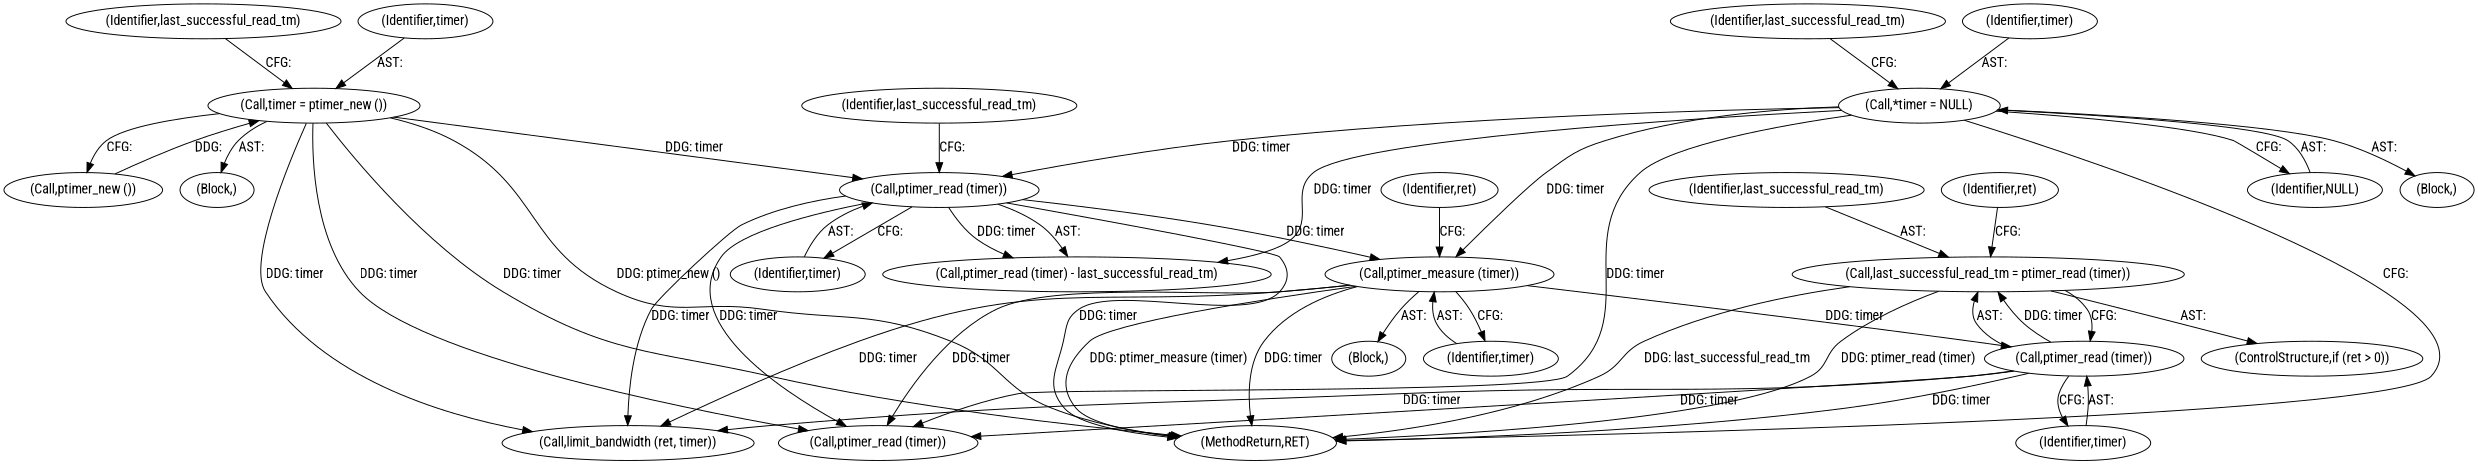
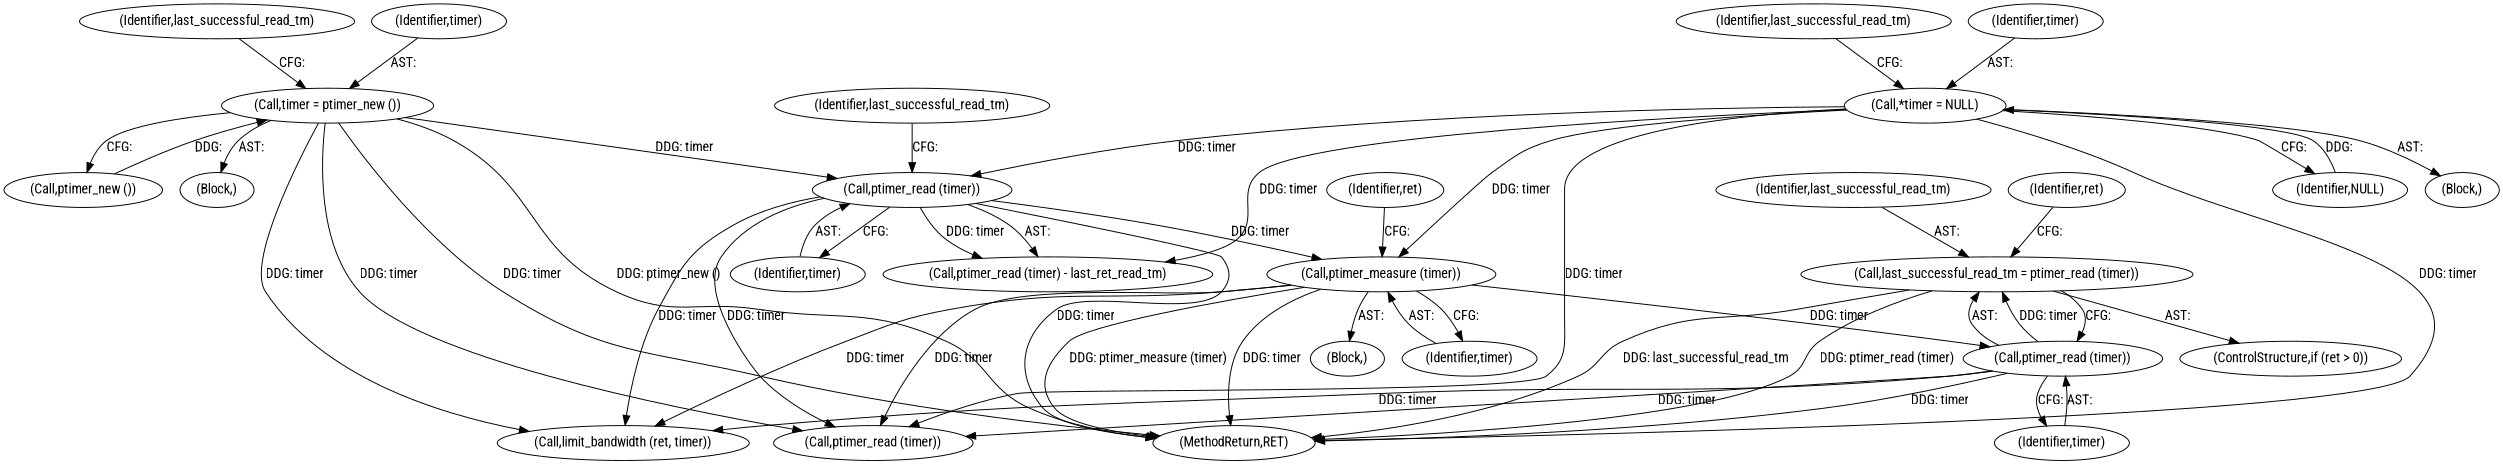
(2315, 148) -> (2341, 148)
(1077, 274) -> (1048, 274)
(2397, 274) -> (2448, 274)
